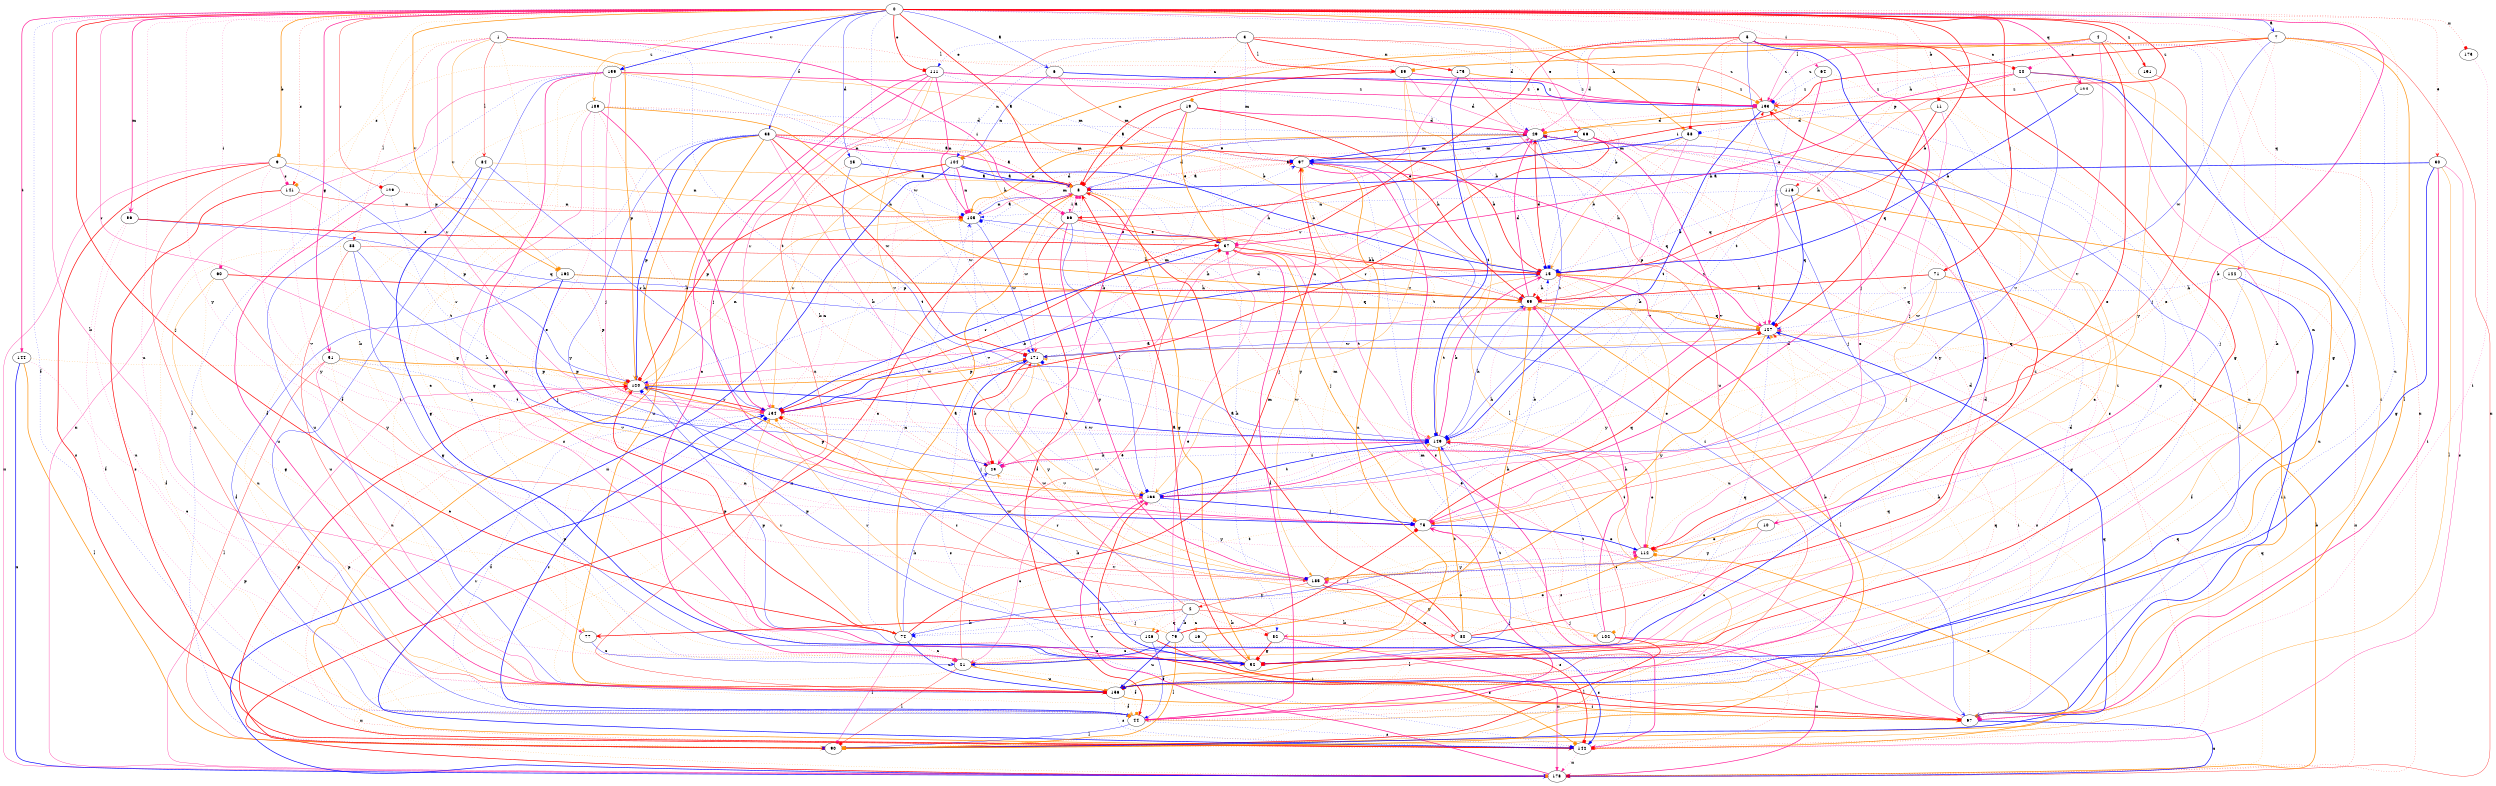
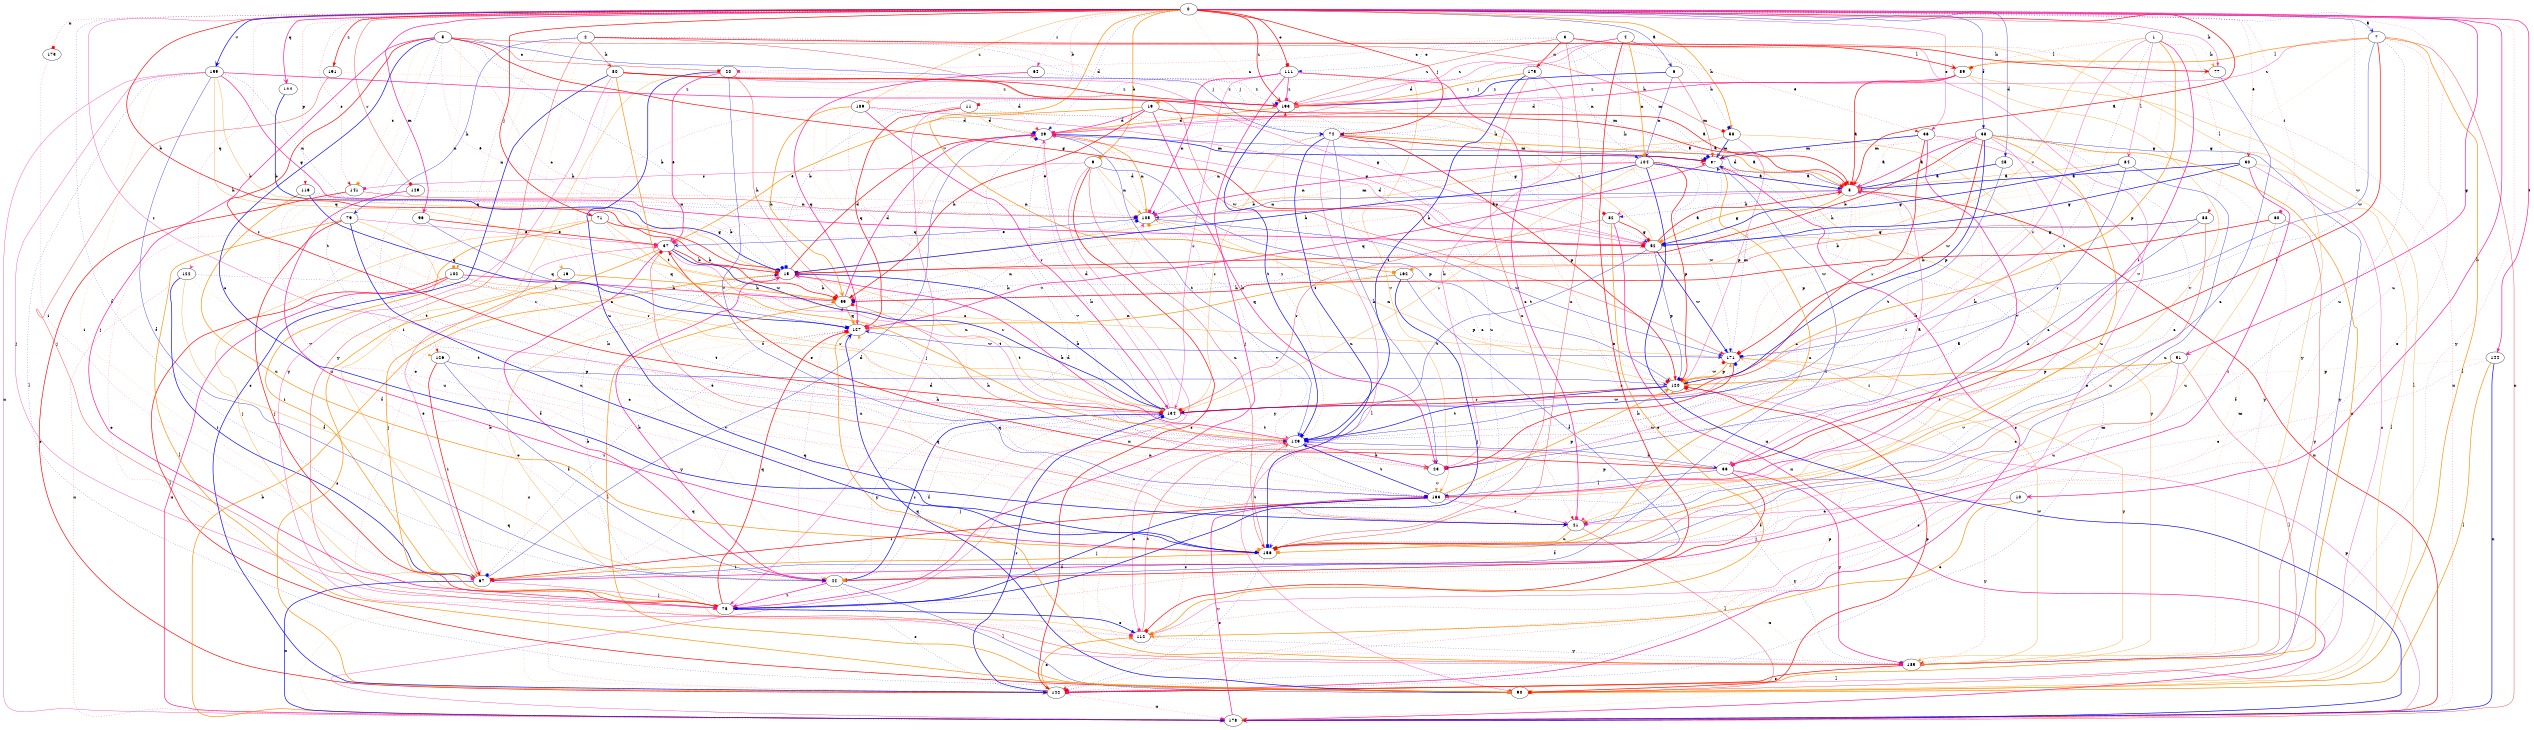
(484, 97) -> (2142, 93)
(882, 301) -> (1787, 298)
(1477, 370) -> (1510, 449)
(2014, 472) -> (637, 422)
(1255, 595) -> (1010, 632)
(1510, 623) -> (788, 595)
